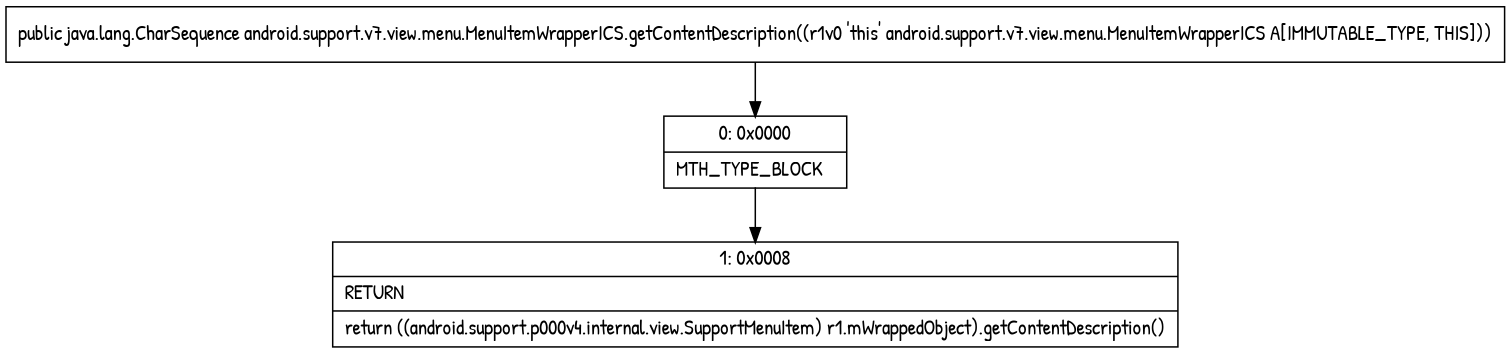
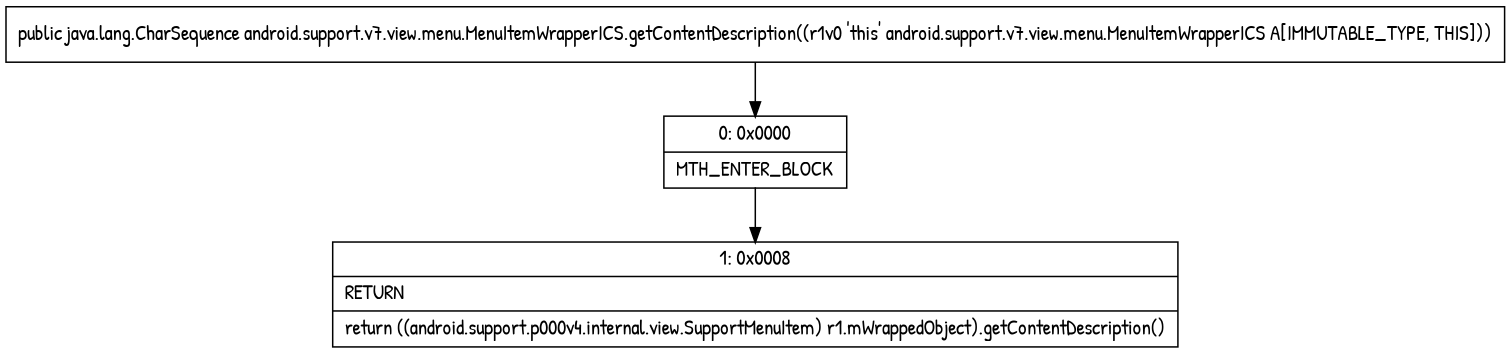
(750, 169) -> (755, 169)
